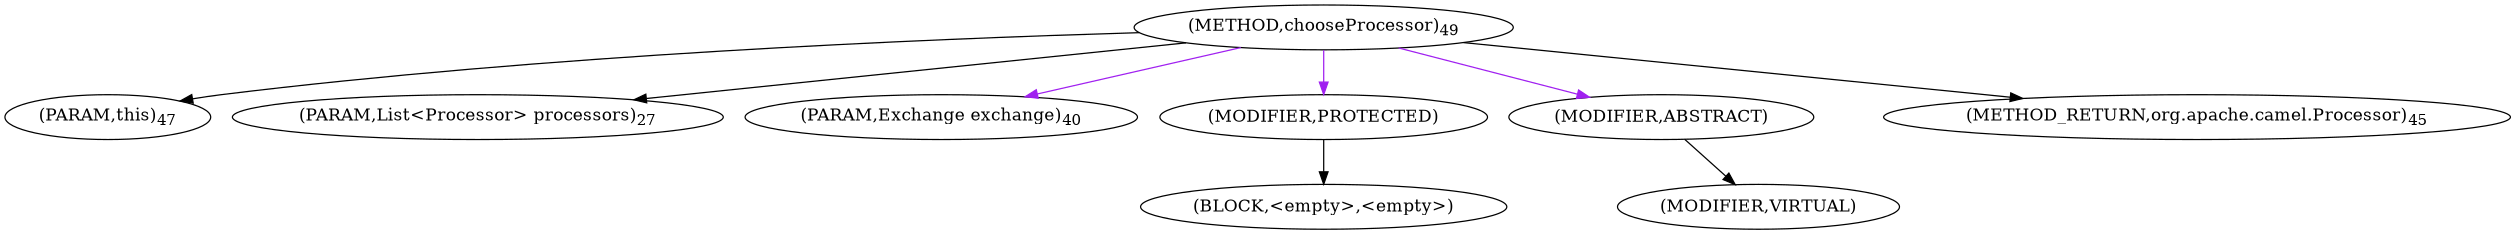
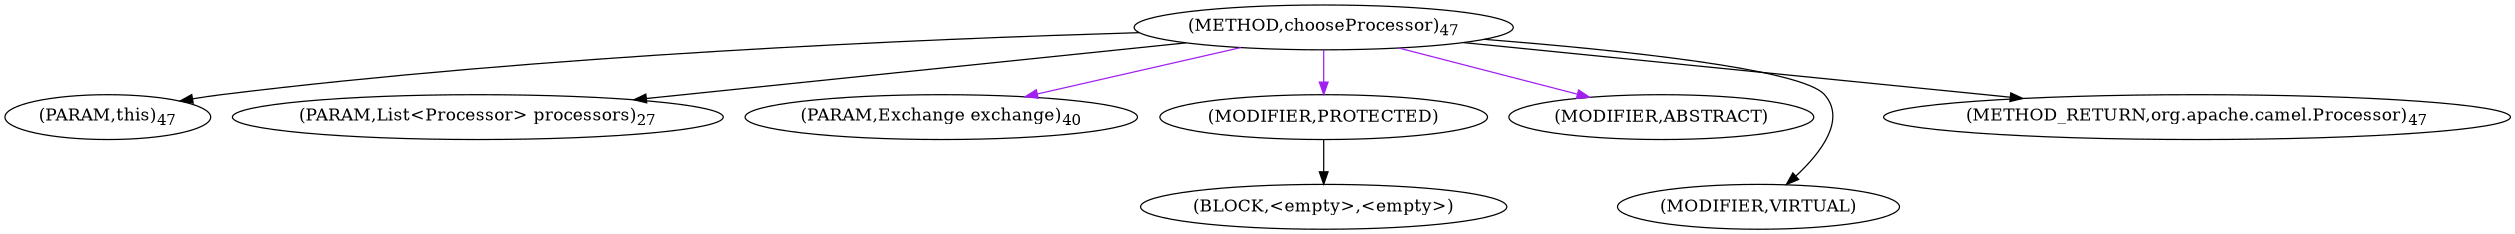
(1450, 26) -> (1450, 26)
(2418, 115) -> (2418, 115)
(1705, 158) -> (1812, 87)
